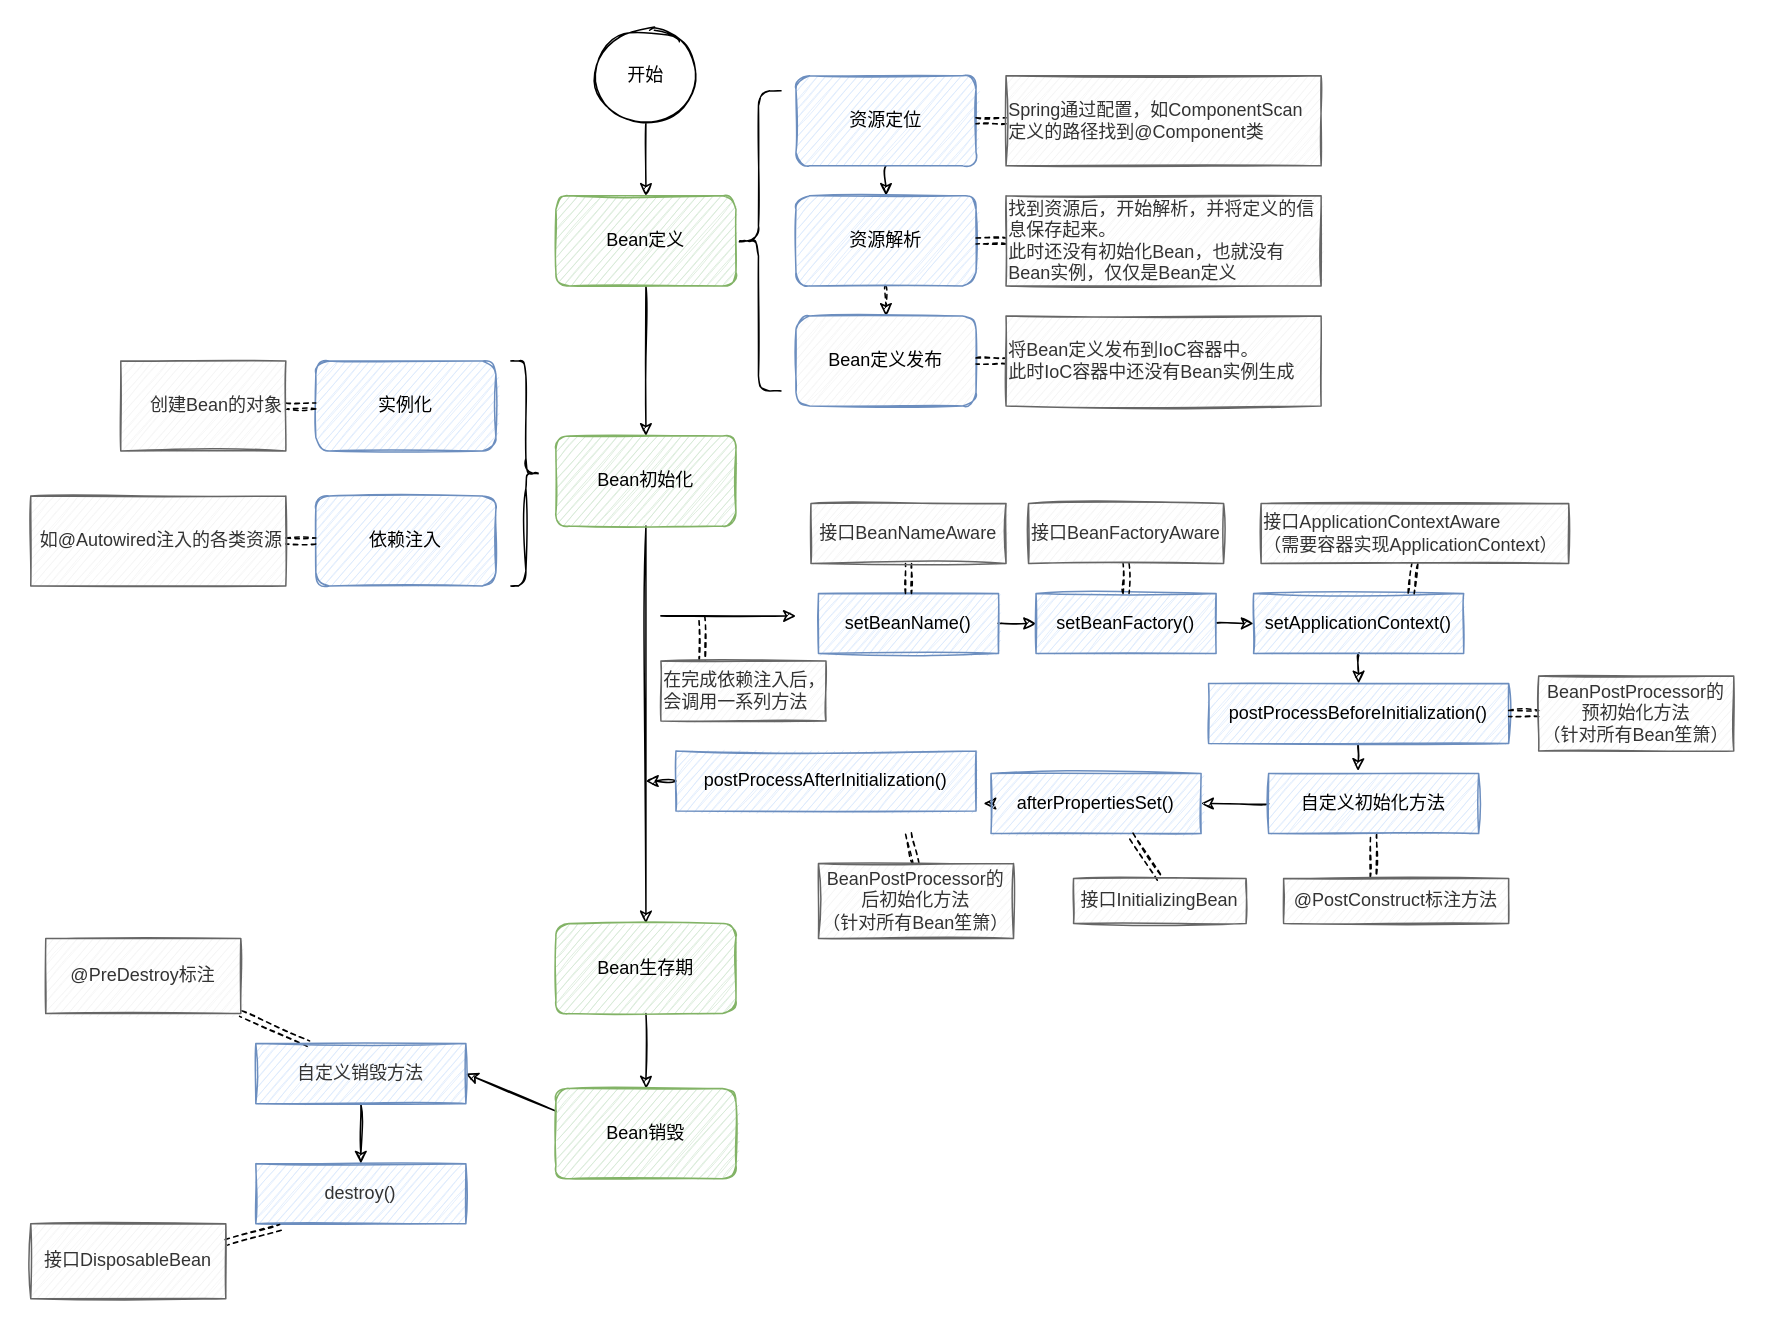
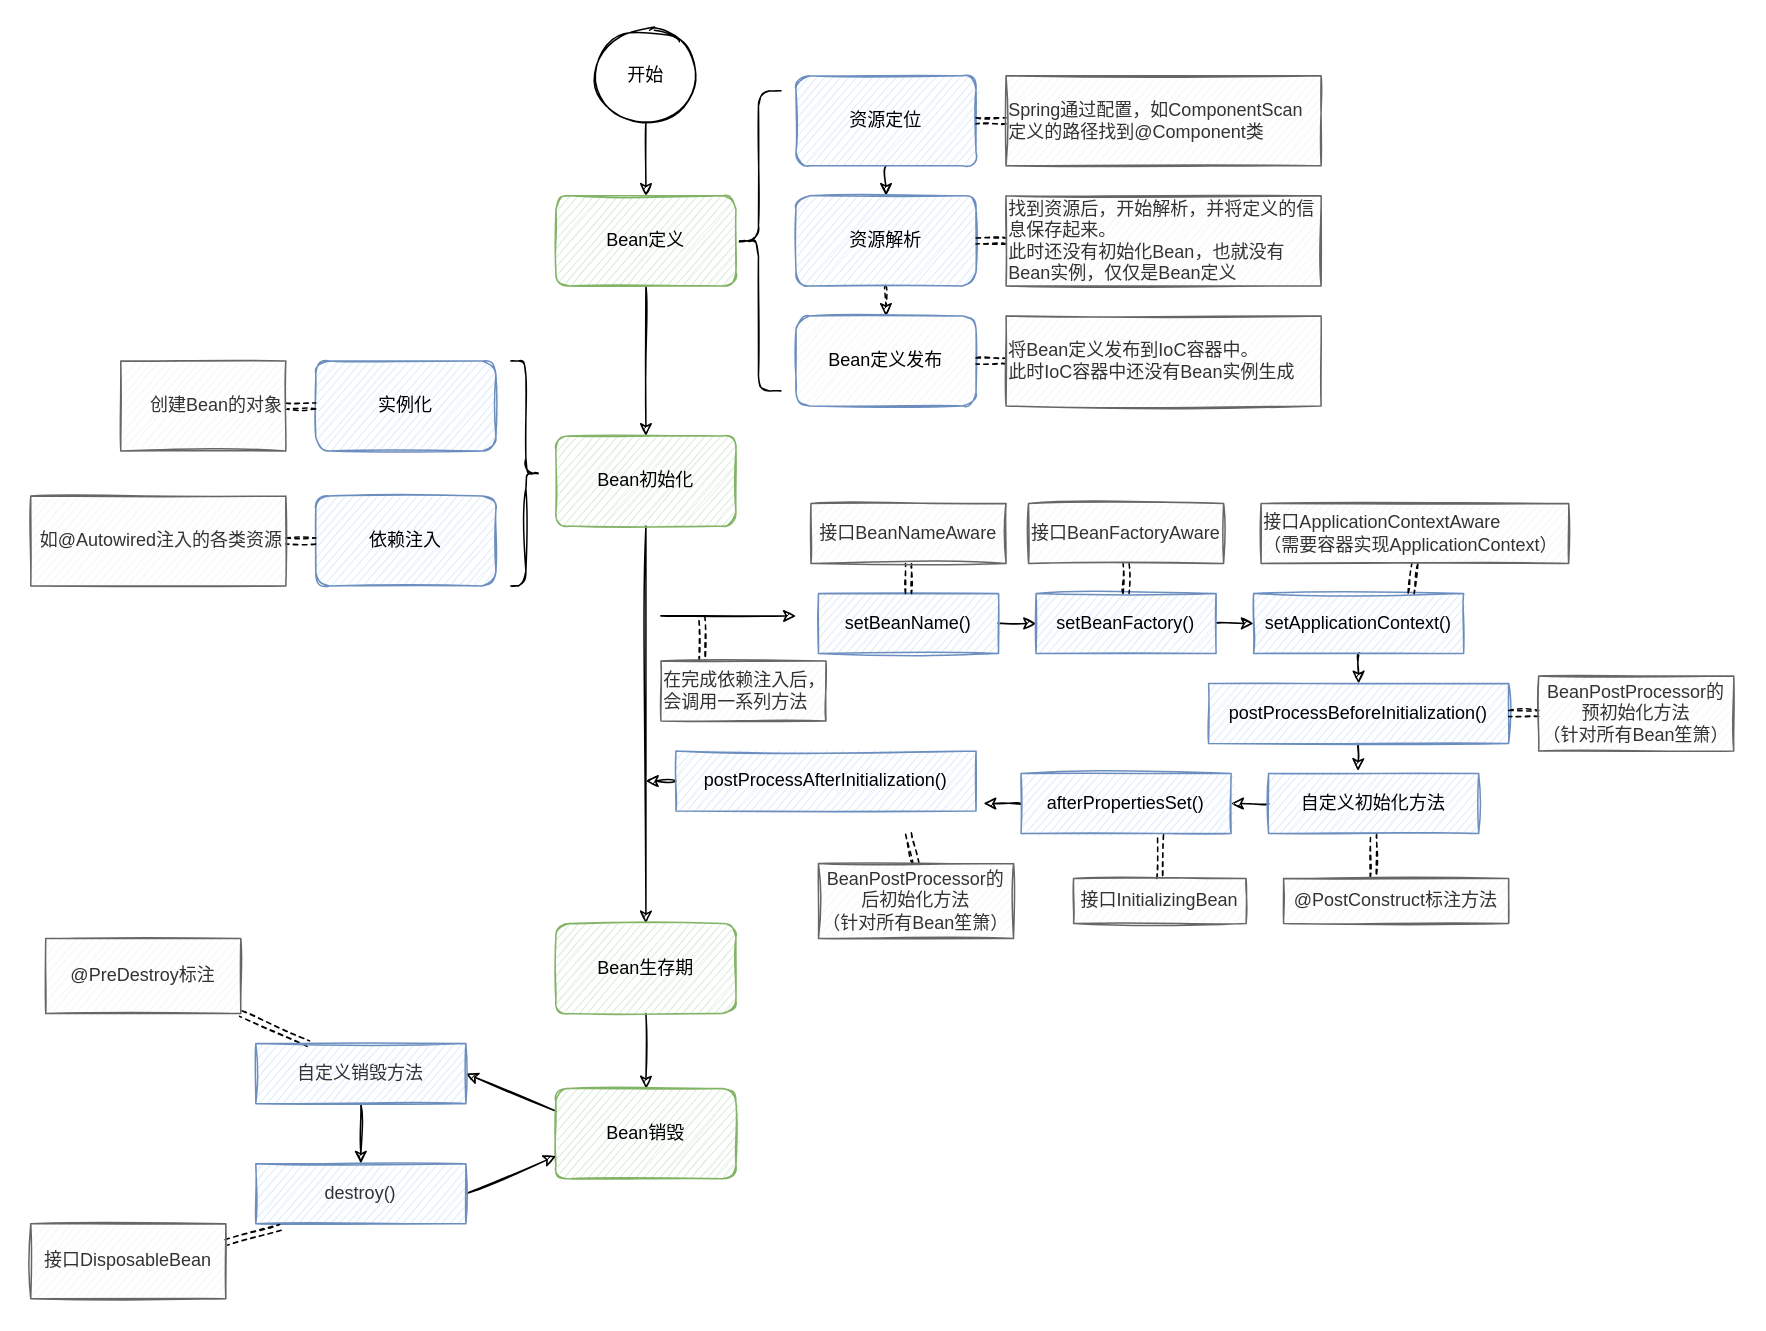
(1096, 803) -> (1126, 803)
none -> (506, 1177)
